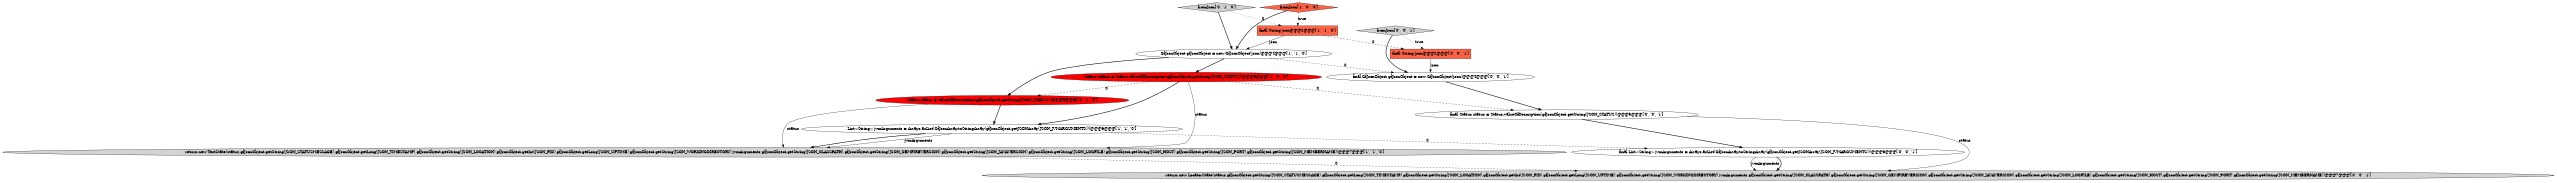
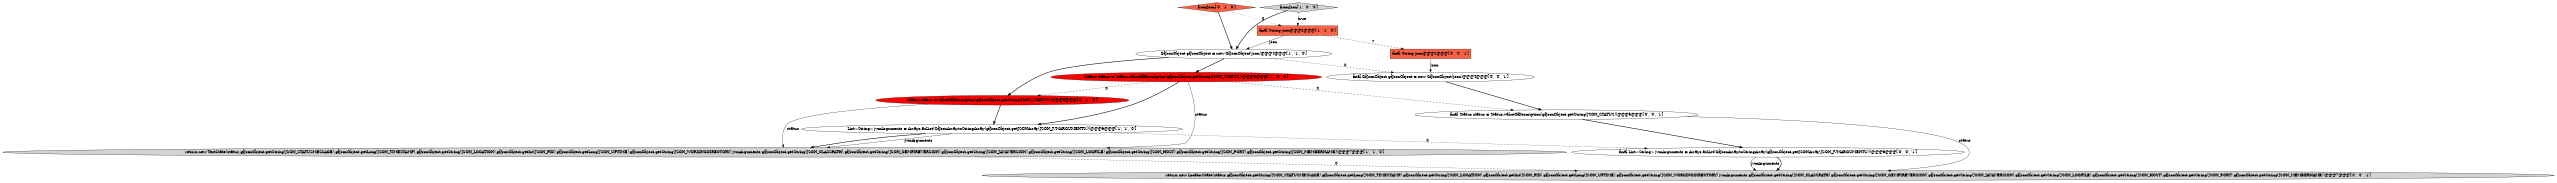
(1217, 7) -> (1217, 7)
(1299, 7) -> (1299, 7)
(1396, 31) -> none
(1373, 42) -> (1373, 42)
